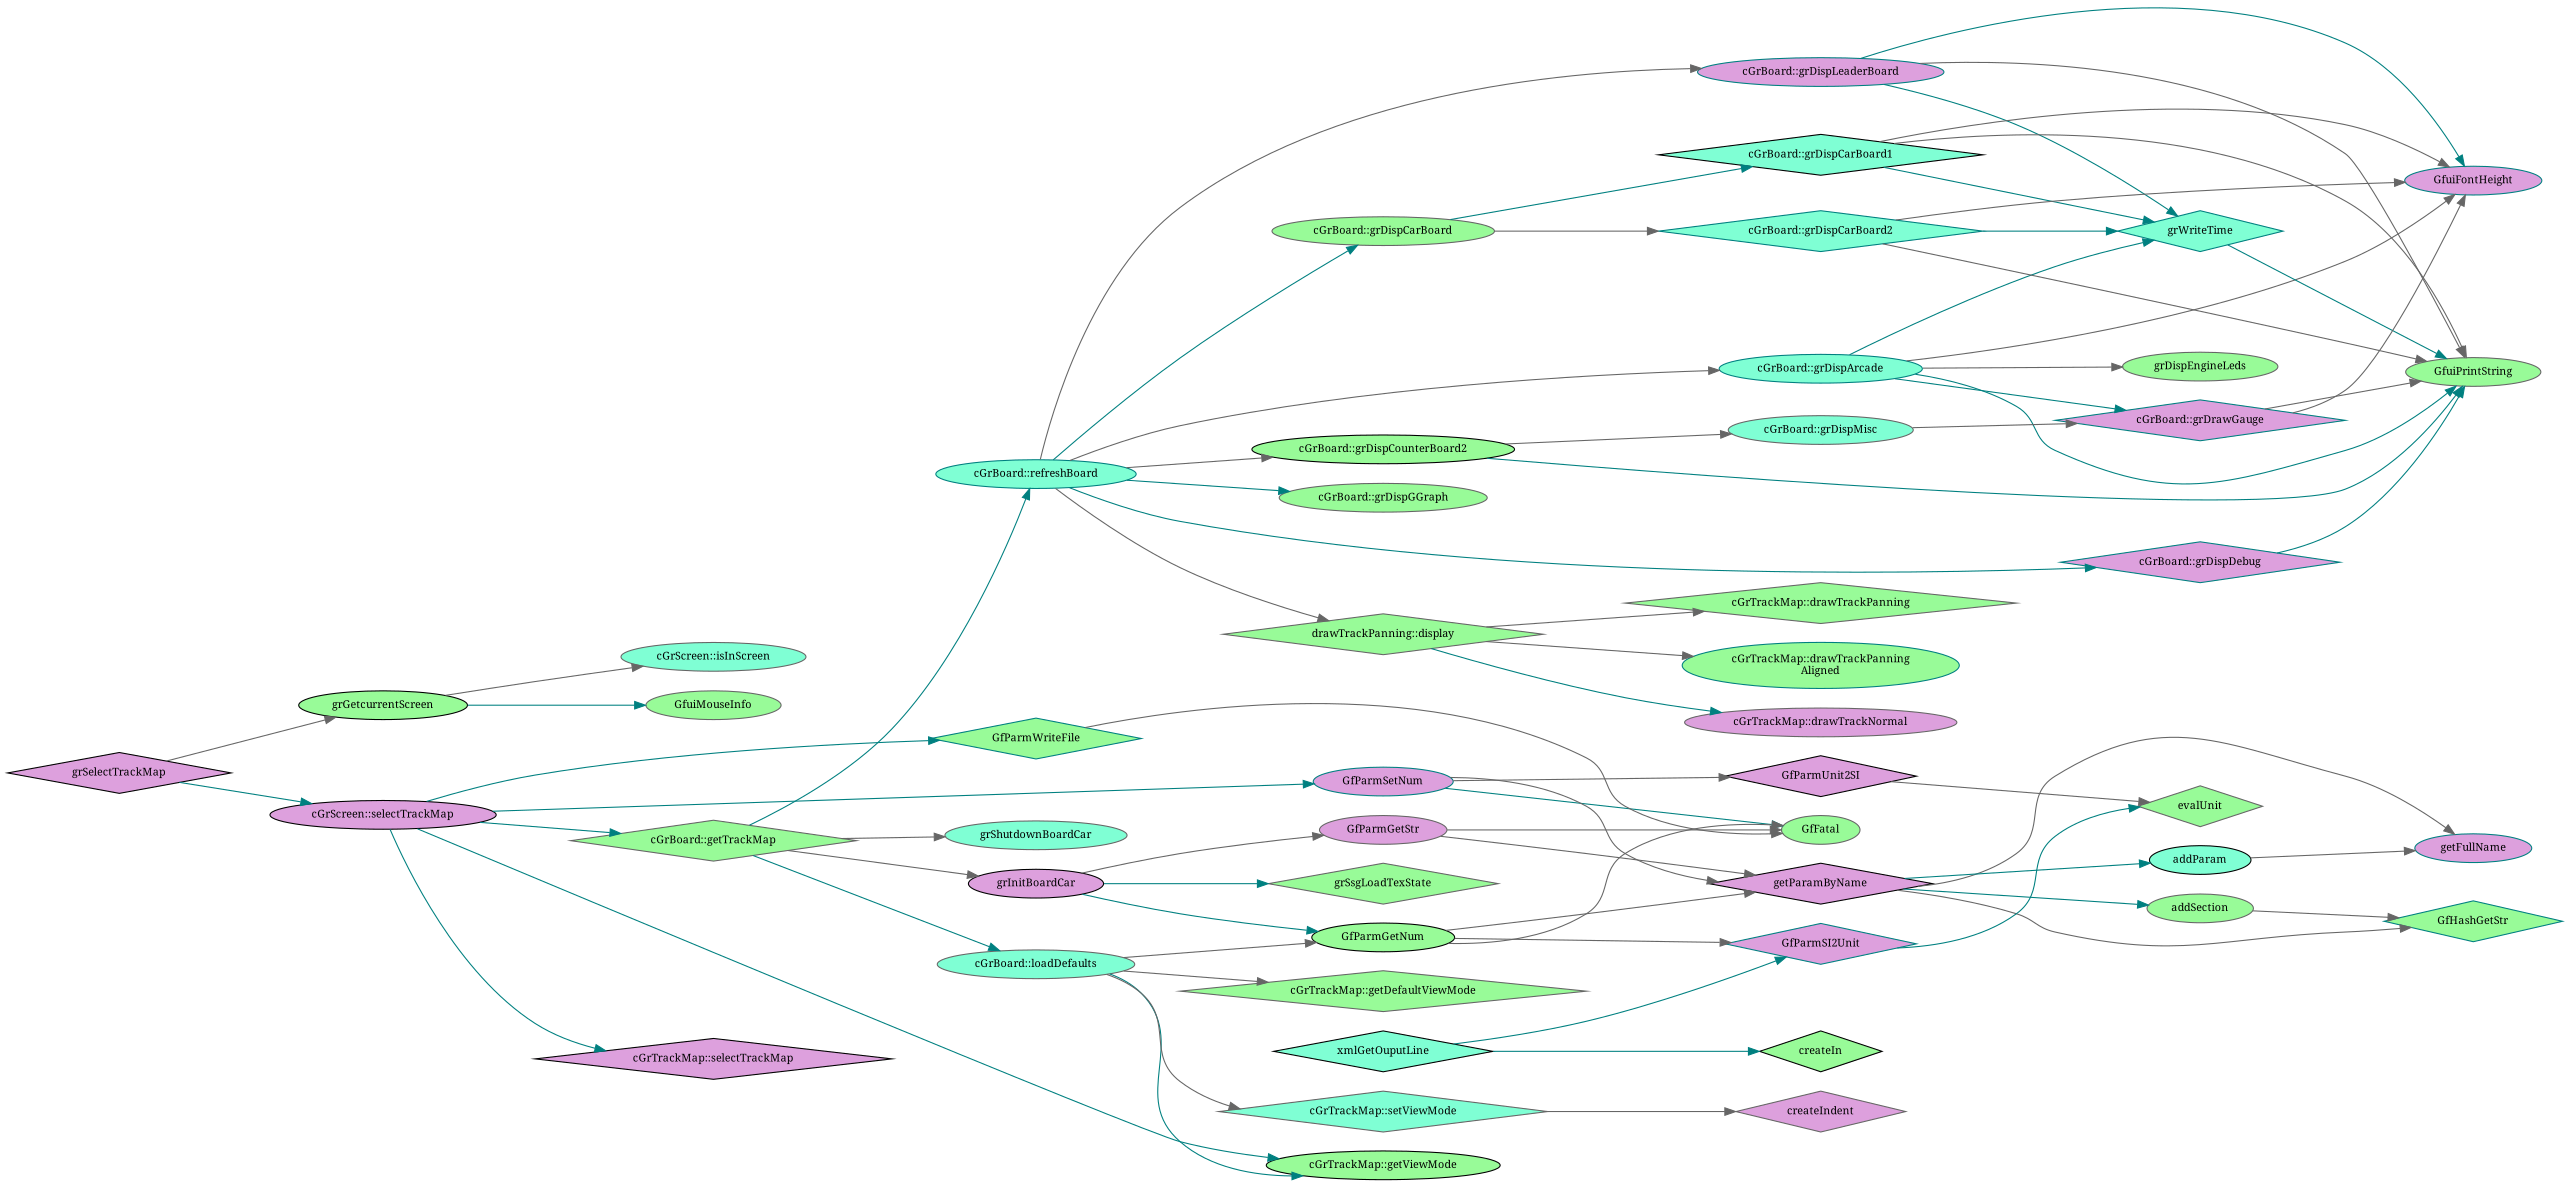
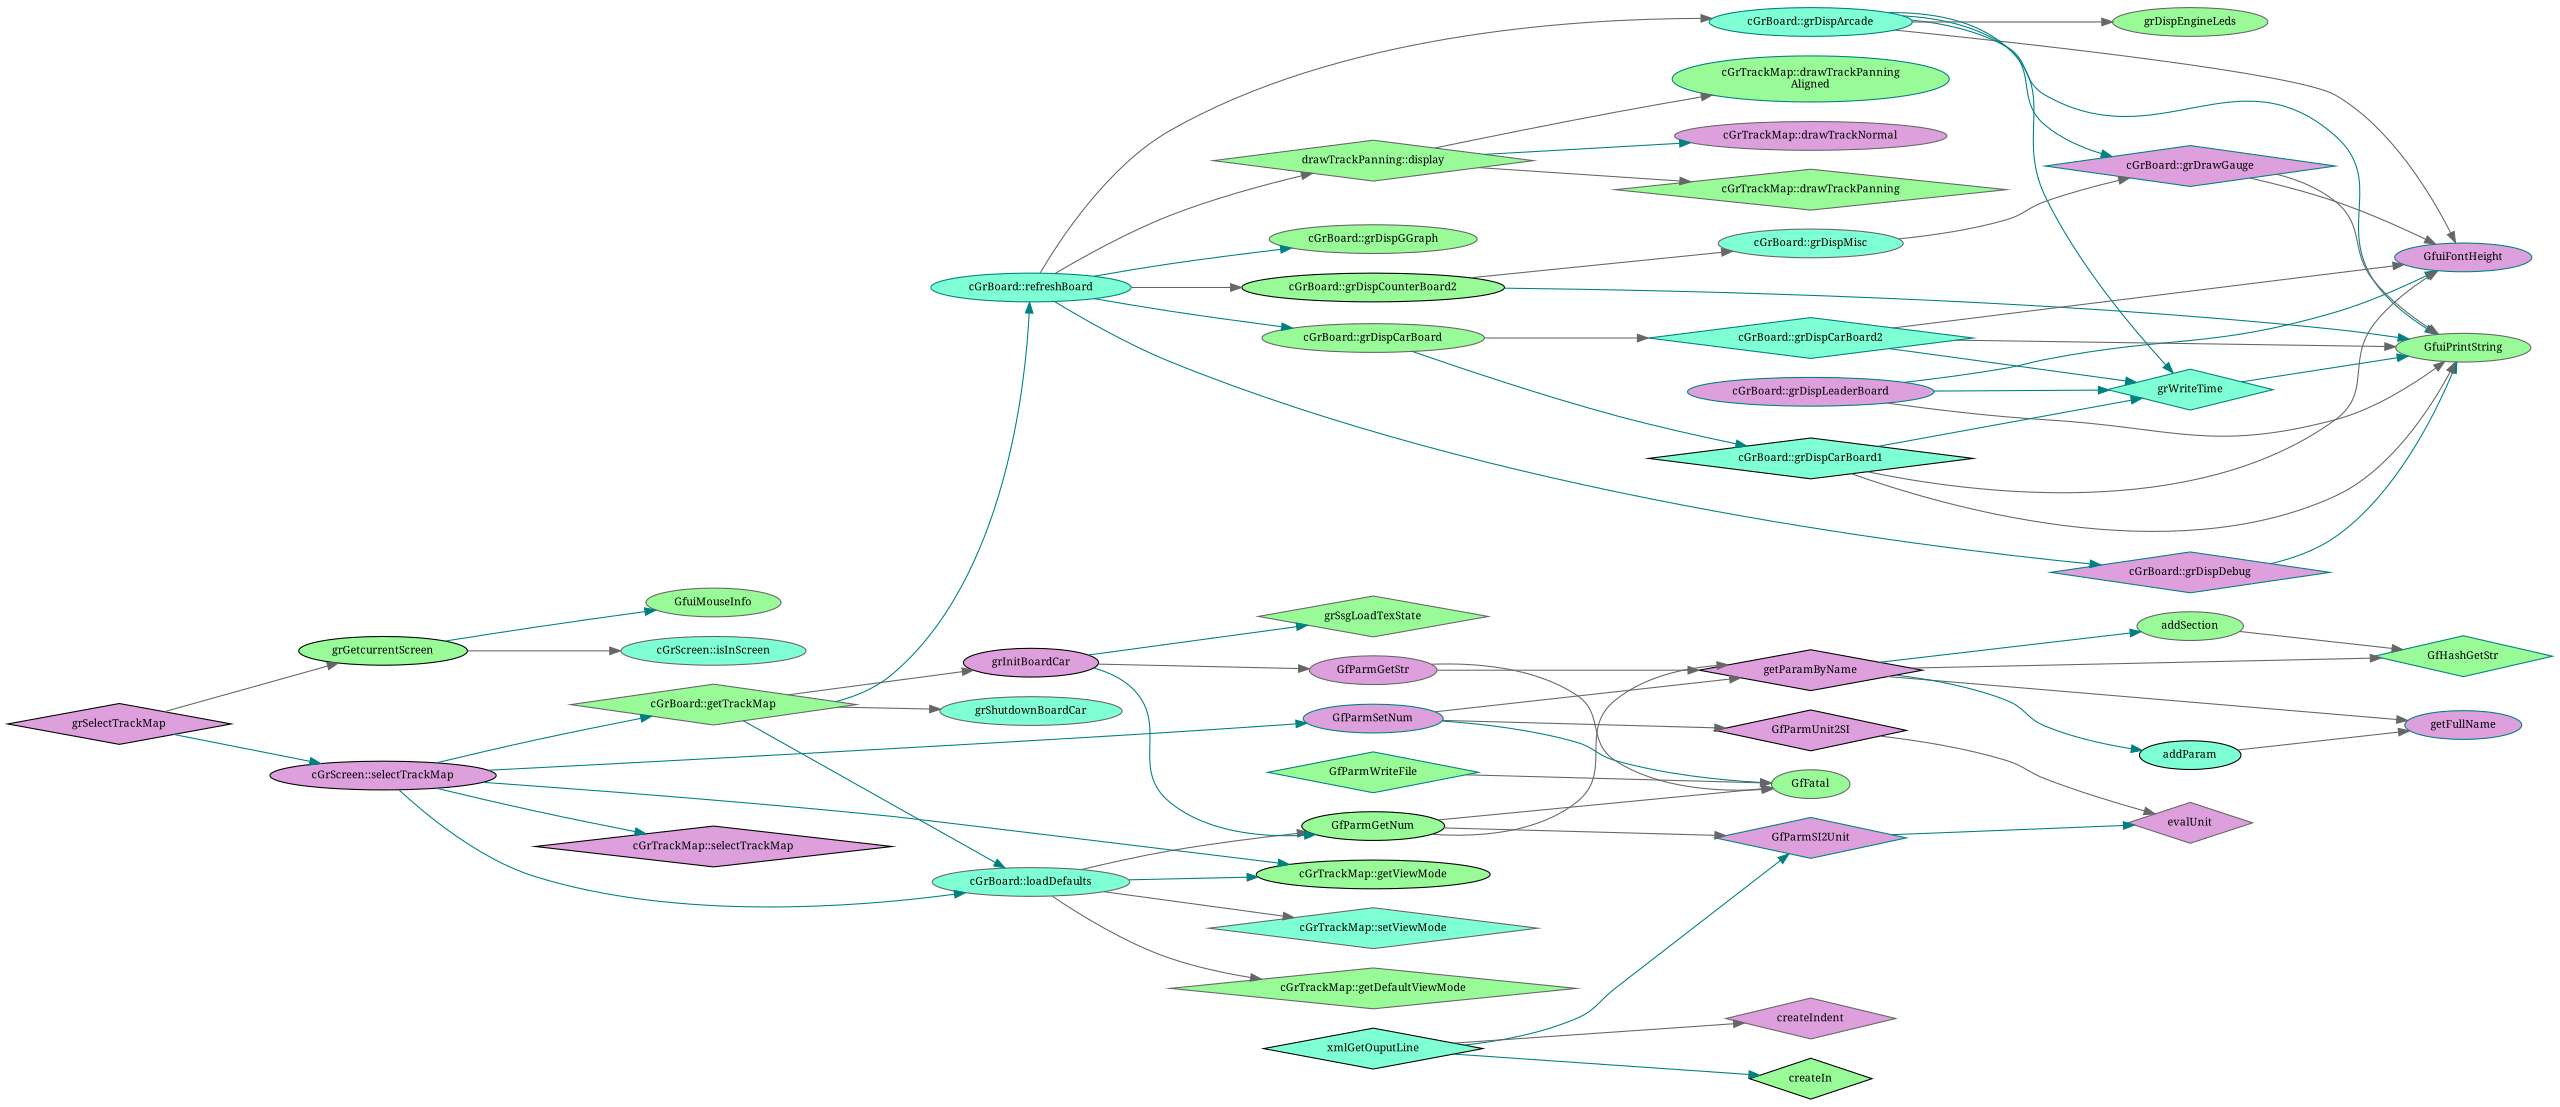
(1286, 147) -> none
(676, 757) -> (663, 901)
(2200, 806) -> (2190, 823)
(1636, 1112) -> (1594, 1033)
